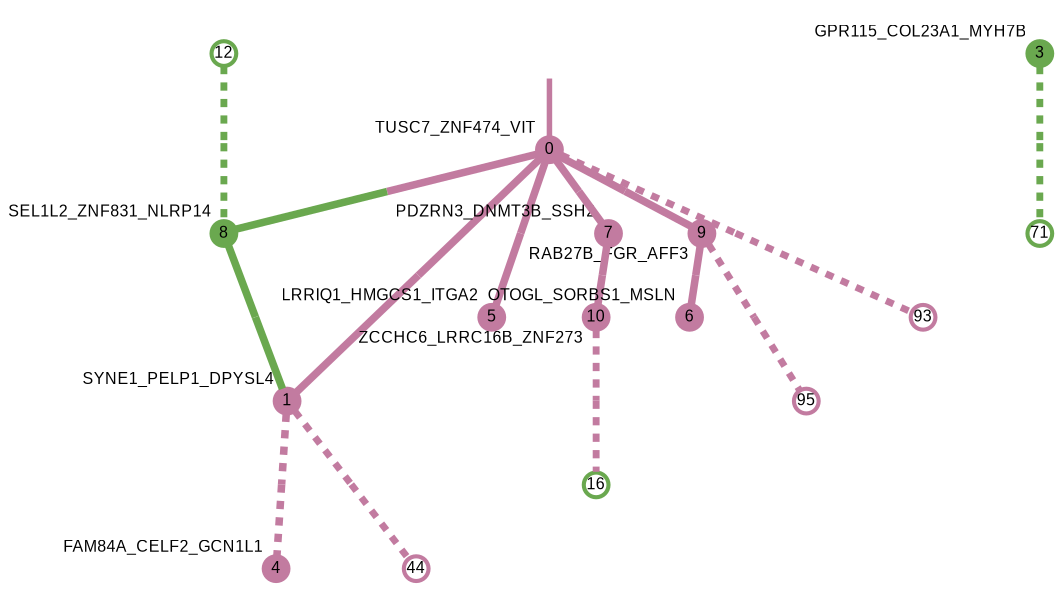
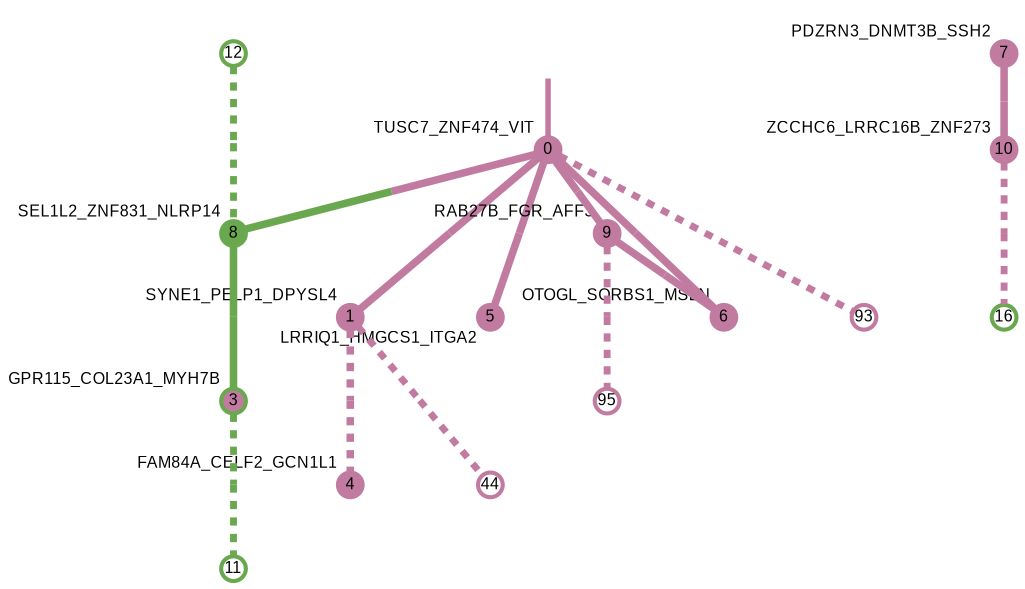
(1040, 54) -> (234, 401)
(579, 191) -> (636, 233)
(1040, 234) -> (234, 569)
(255, 317) -> (234, 317)
